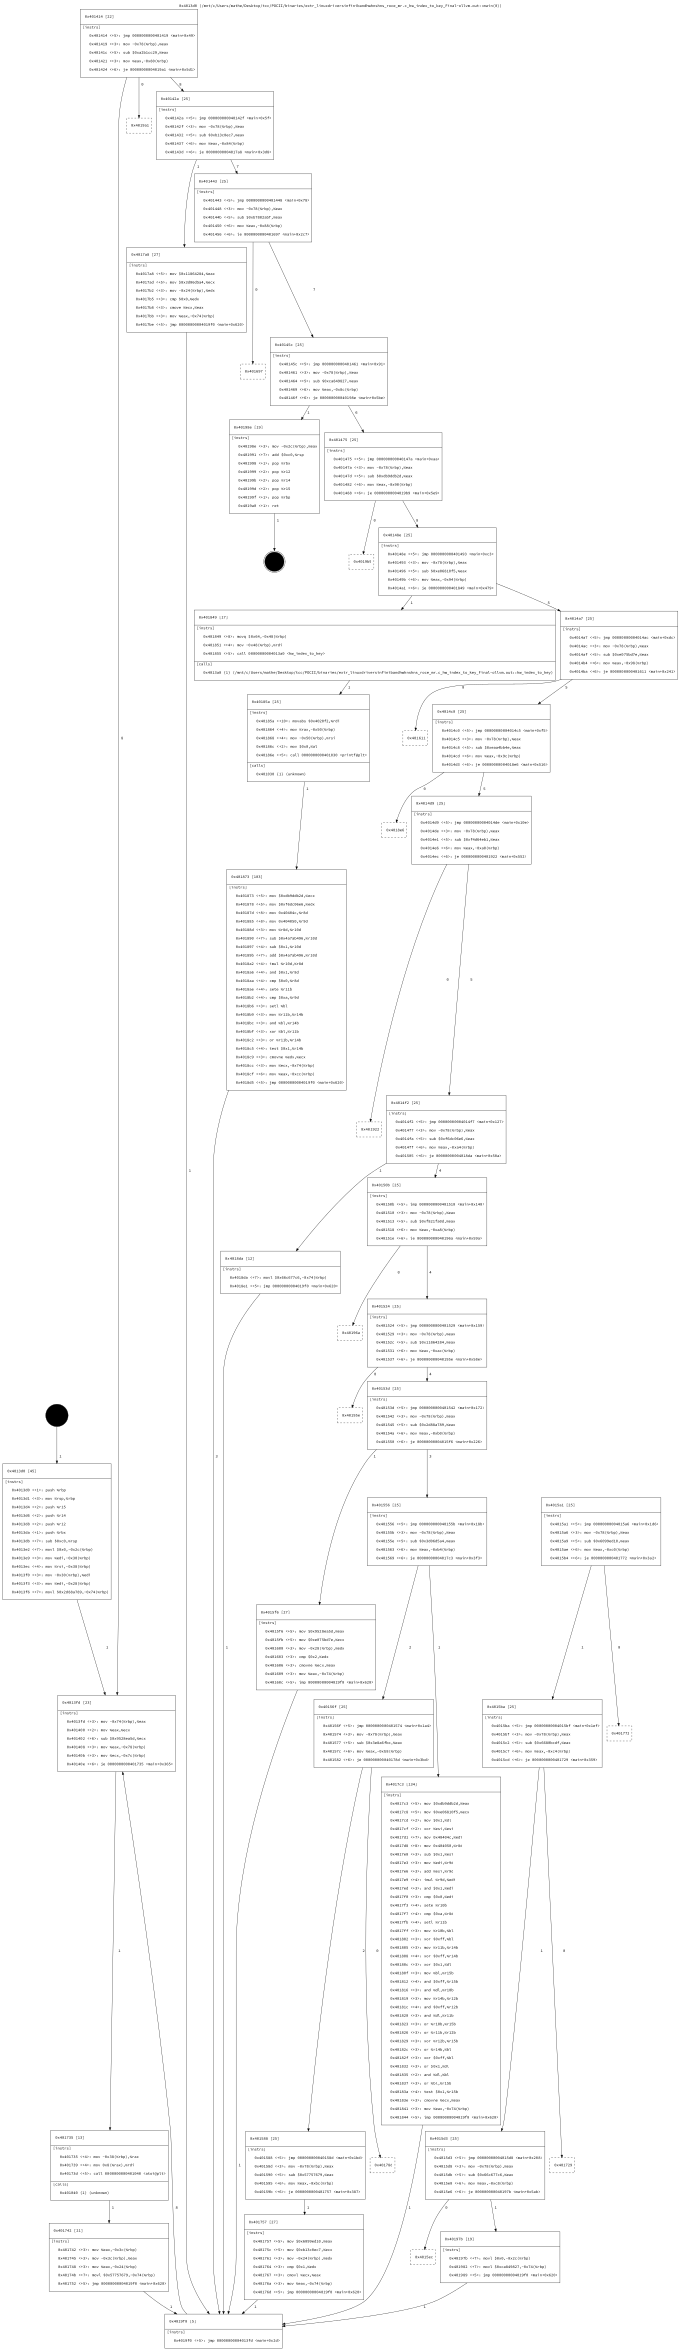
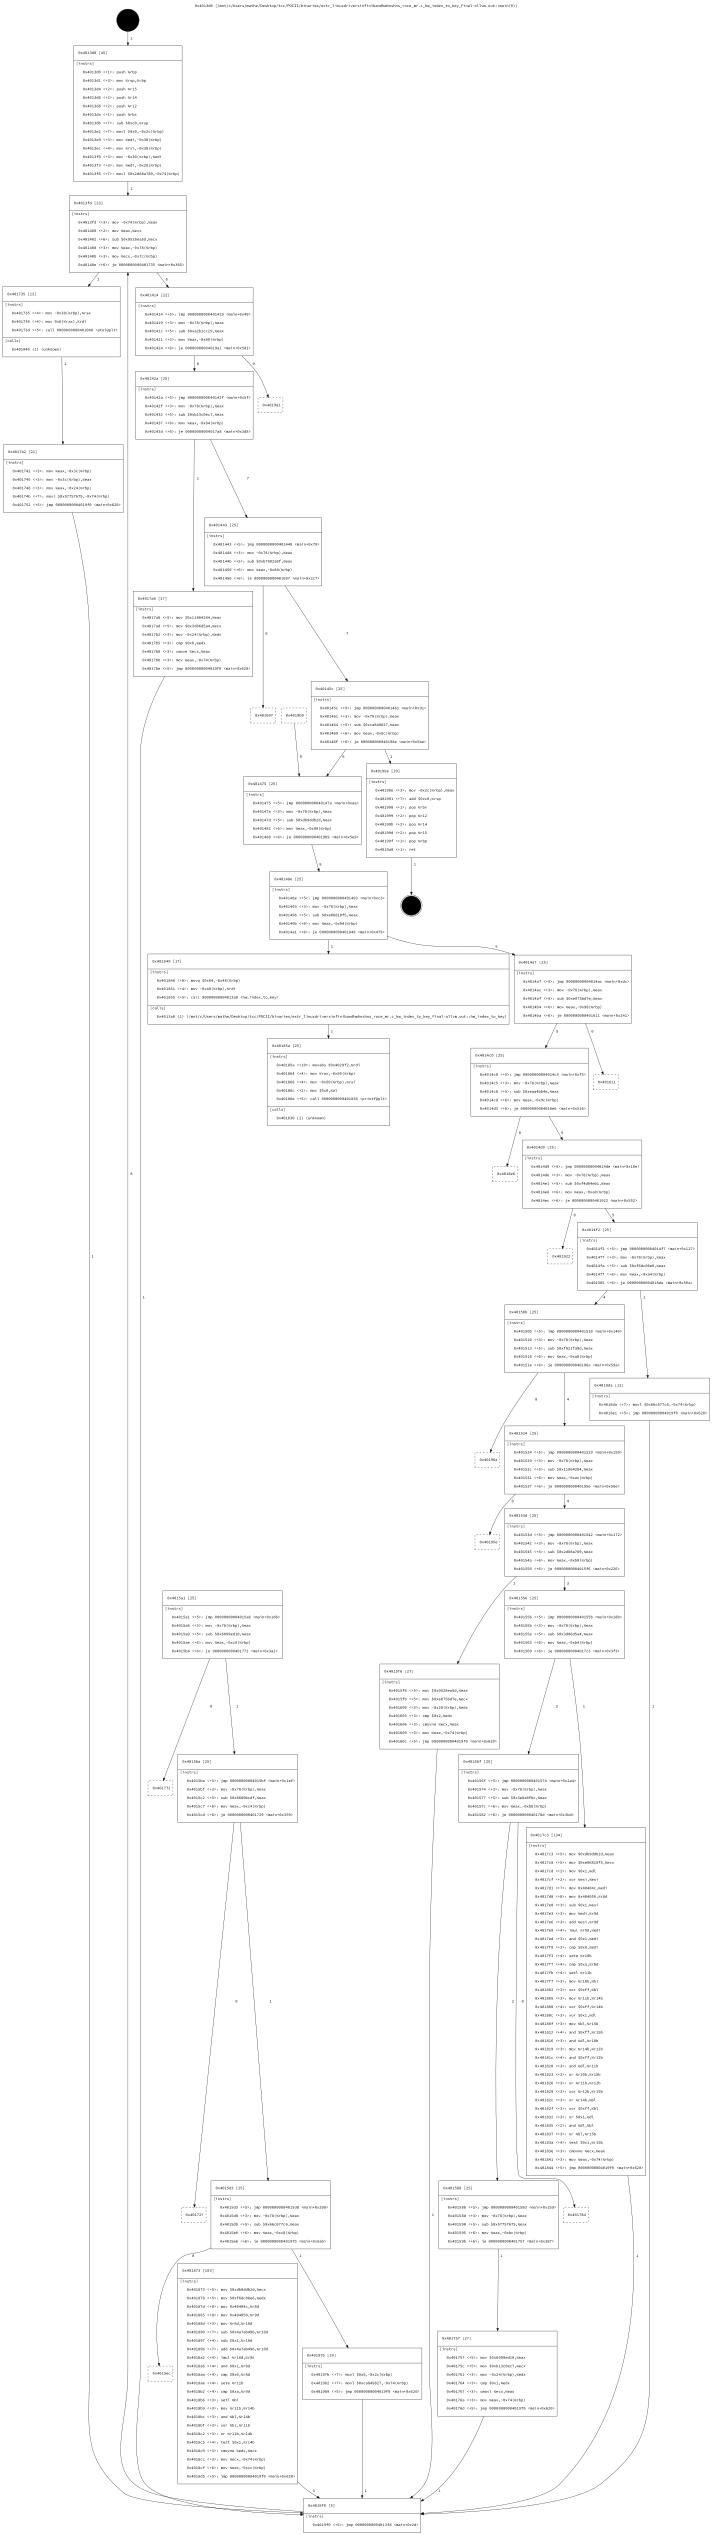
(370, 526) -> (297, 748)
(301, 824) -> none
(119, 884) -> (162, 279)
